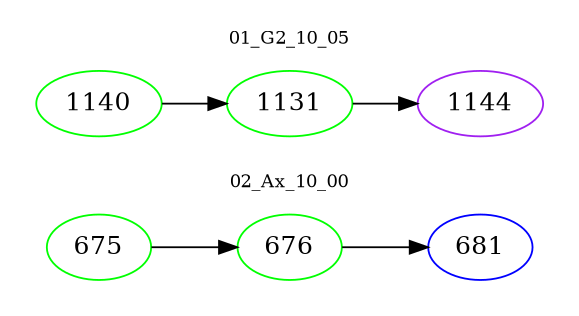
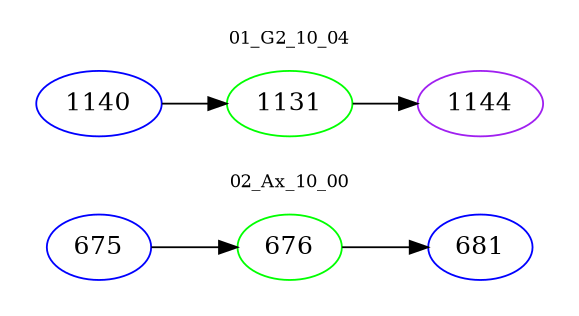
(290, 39) -> (290, 39)
(99, 104) -> (99, 104)
(99, 247) -> (99, 247)
